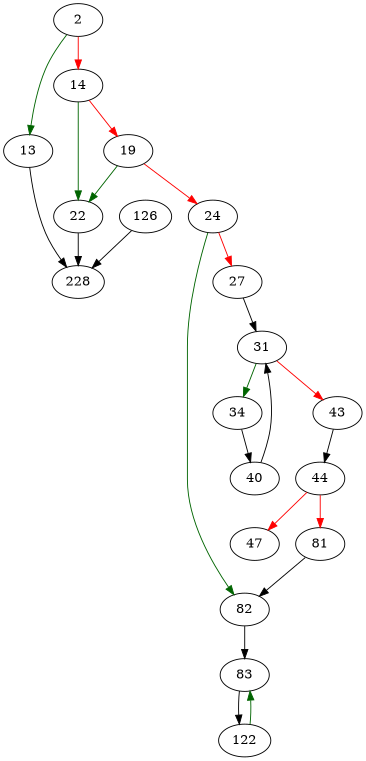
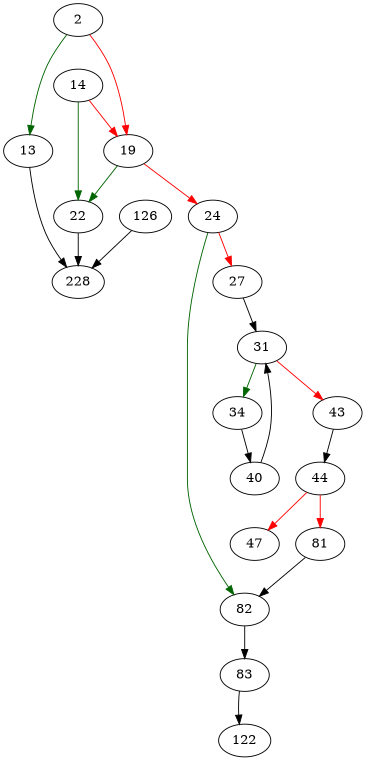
(78, 48) -> (114, 77)
(251, 712) -> none
